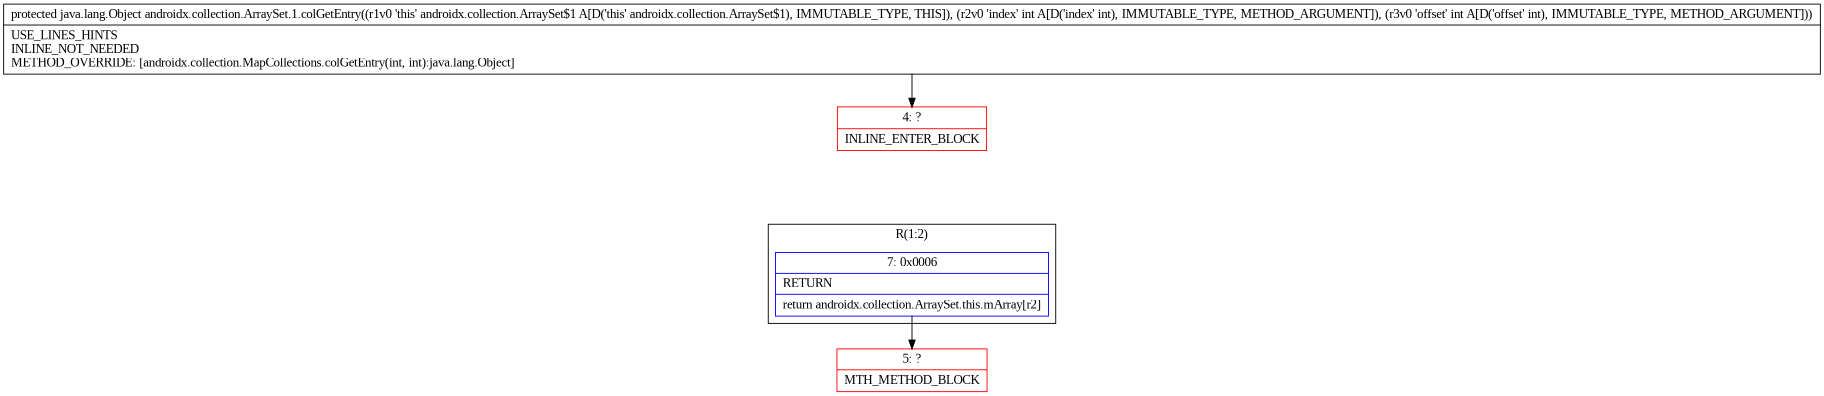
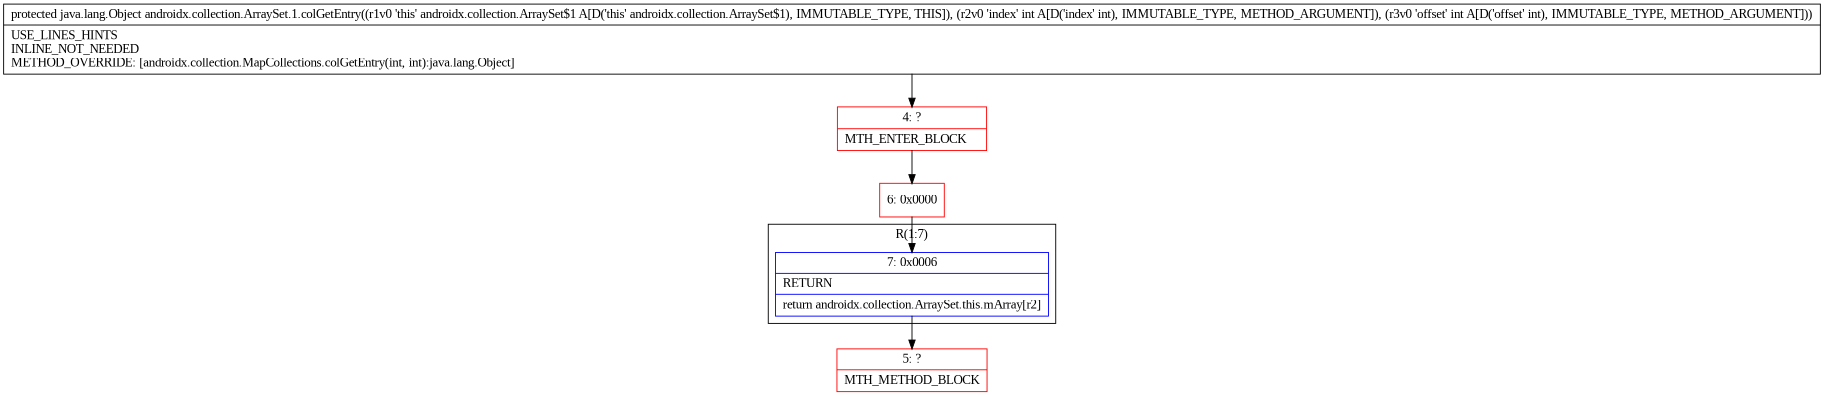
(912, 139) -> (906, 139)
none -> (912, 200)
(912, 235) -> (912, 235)
